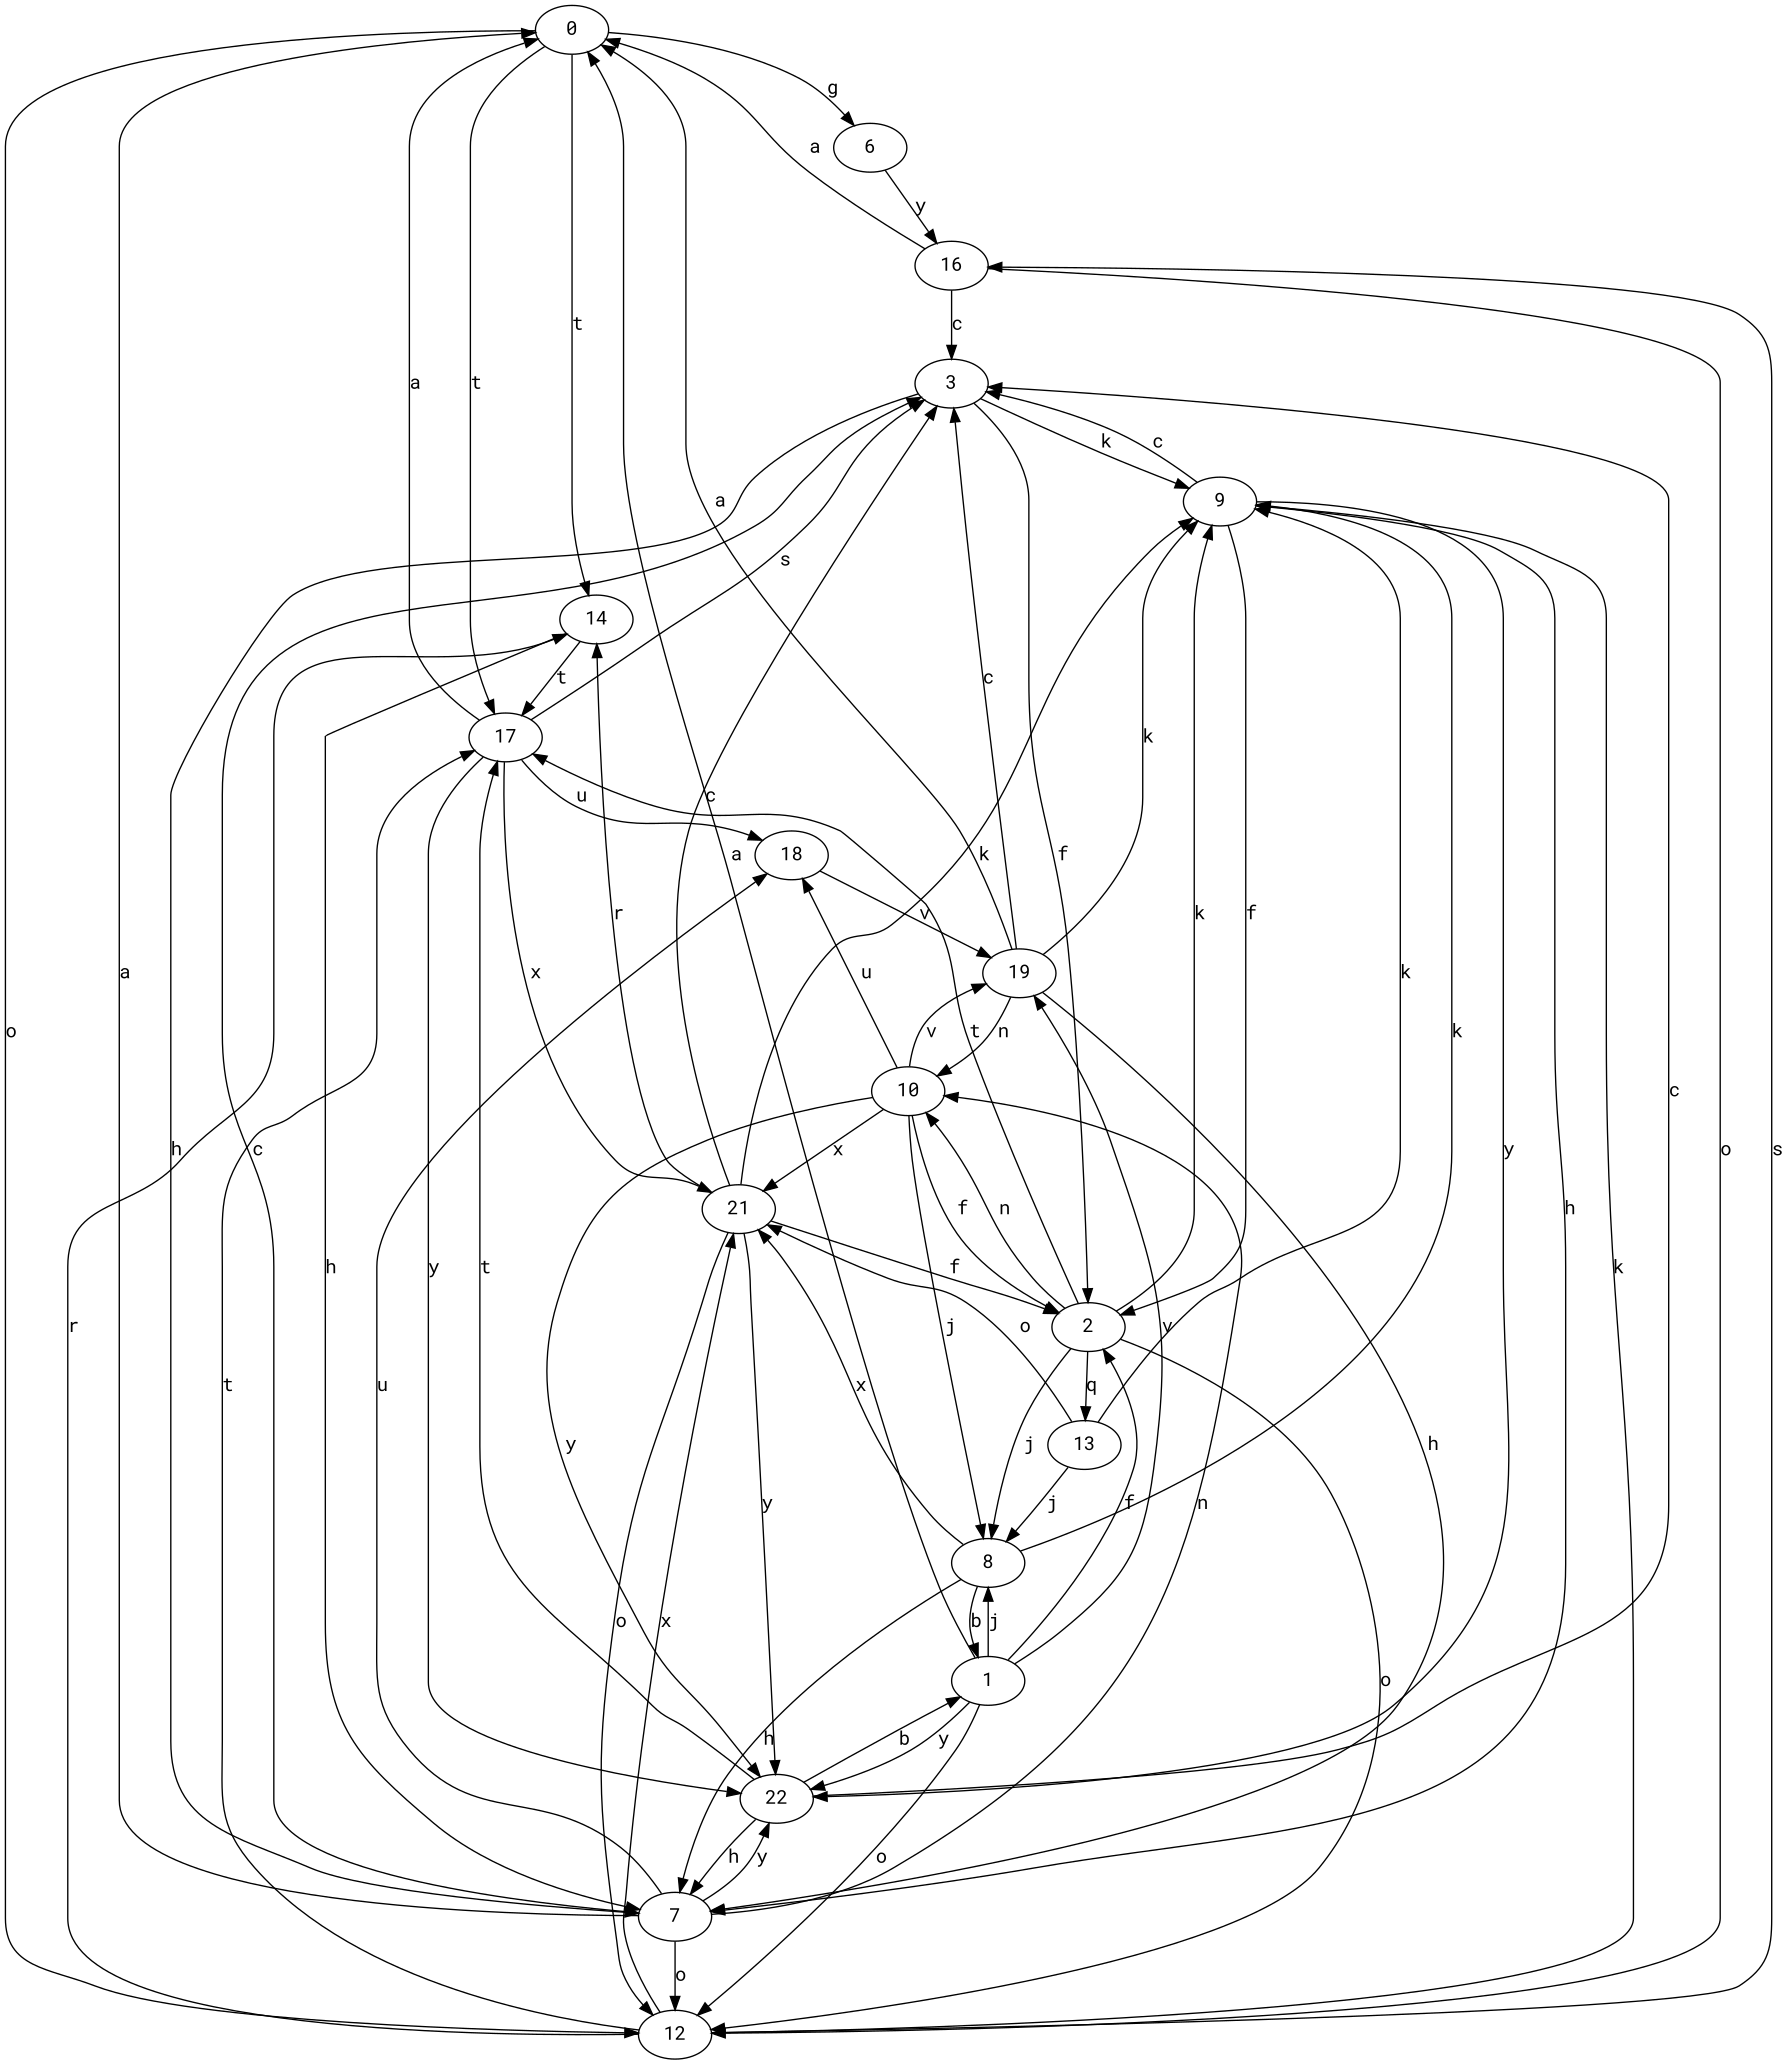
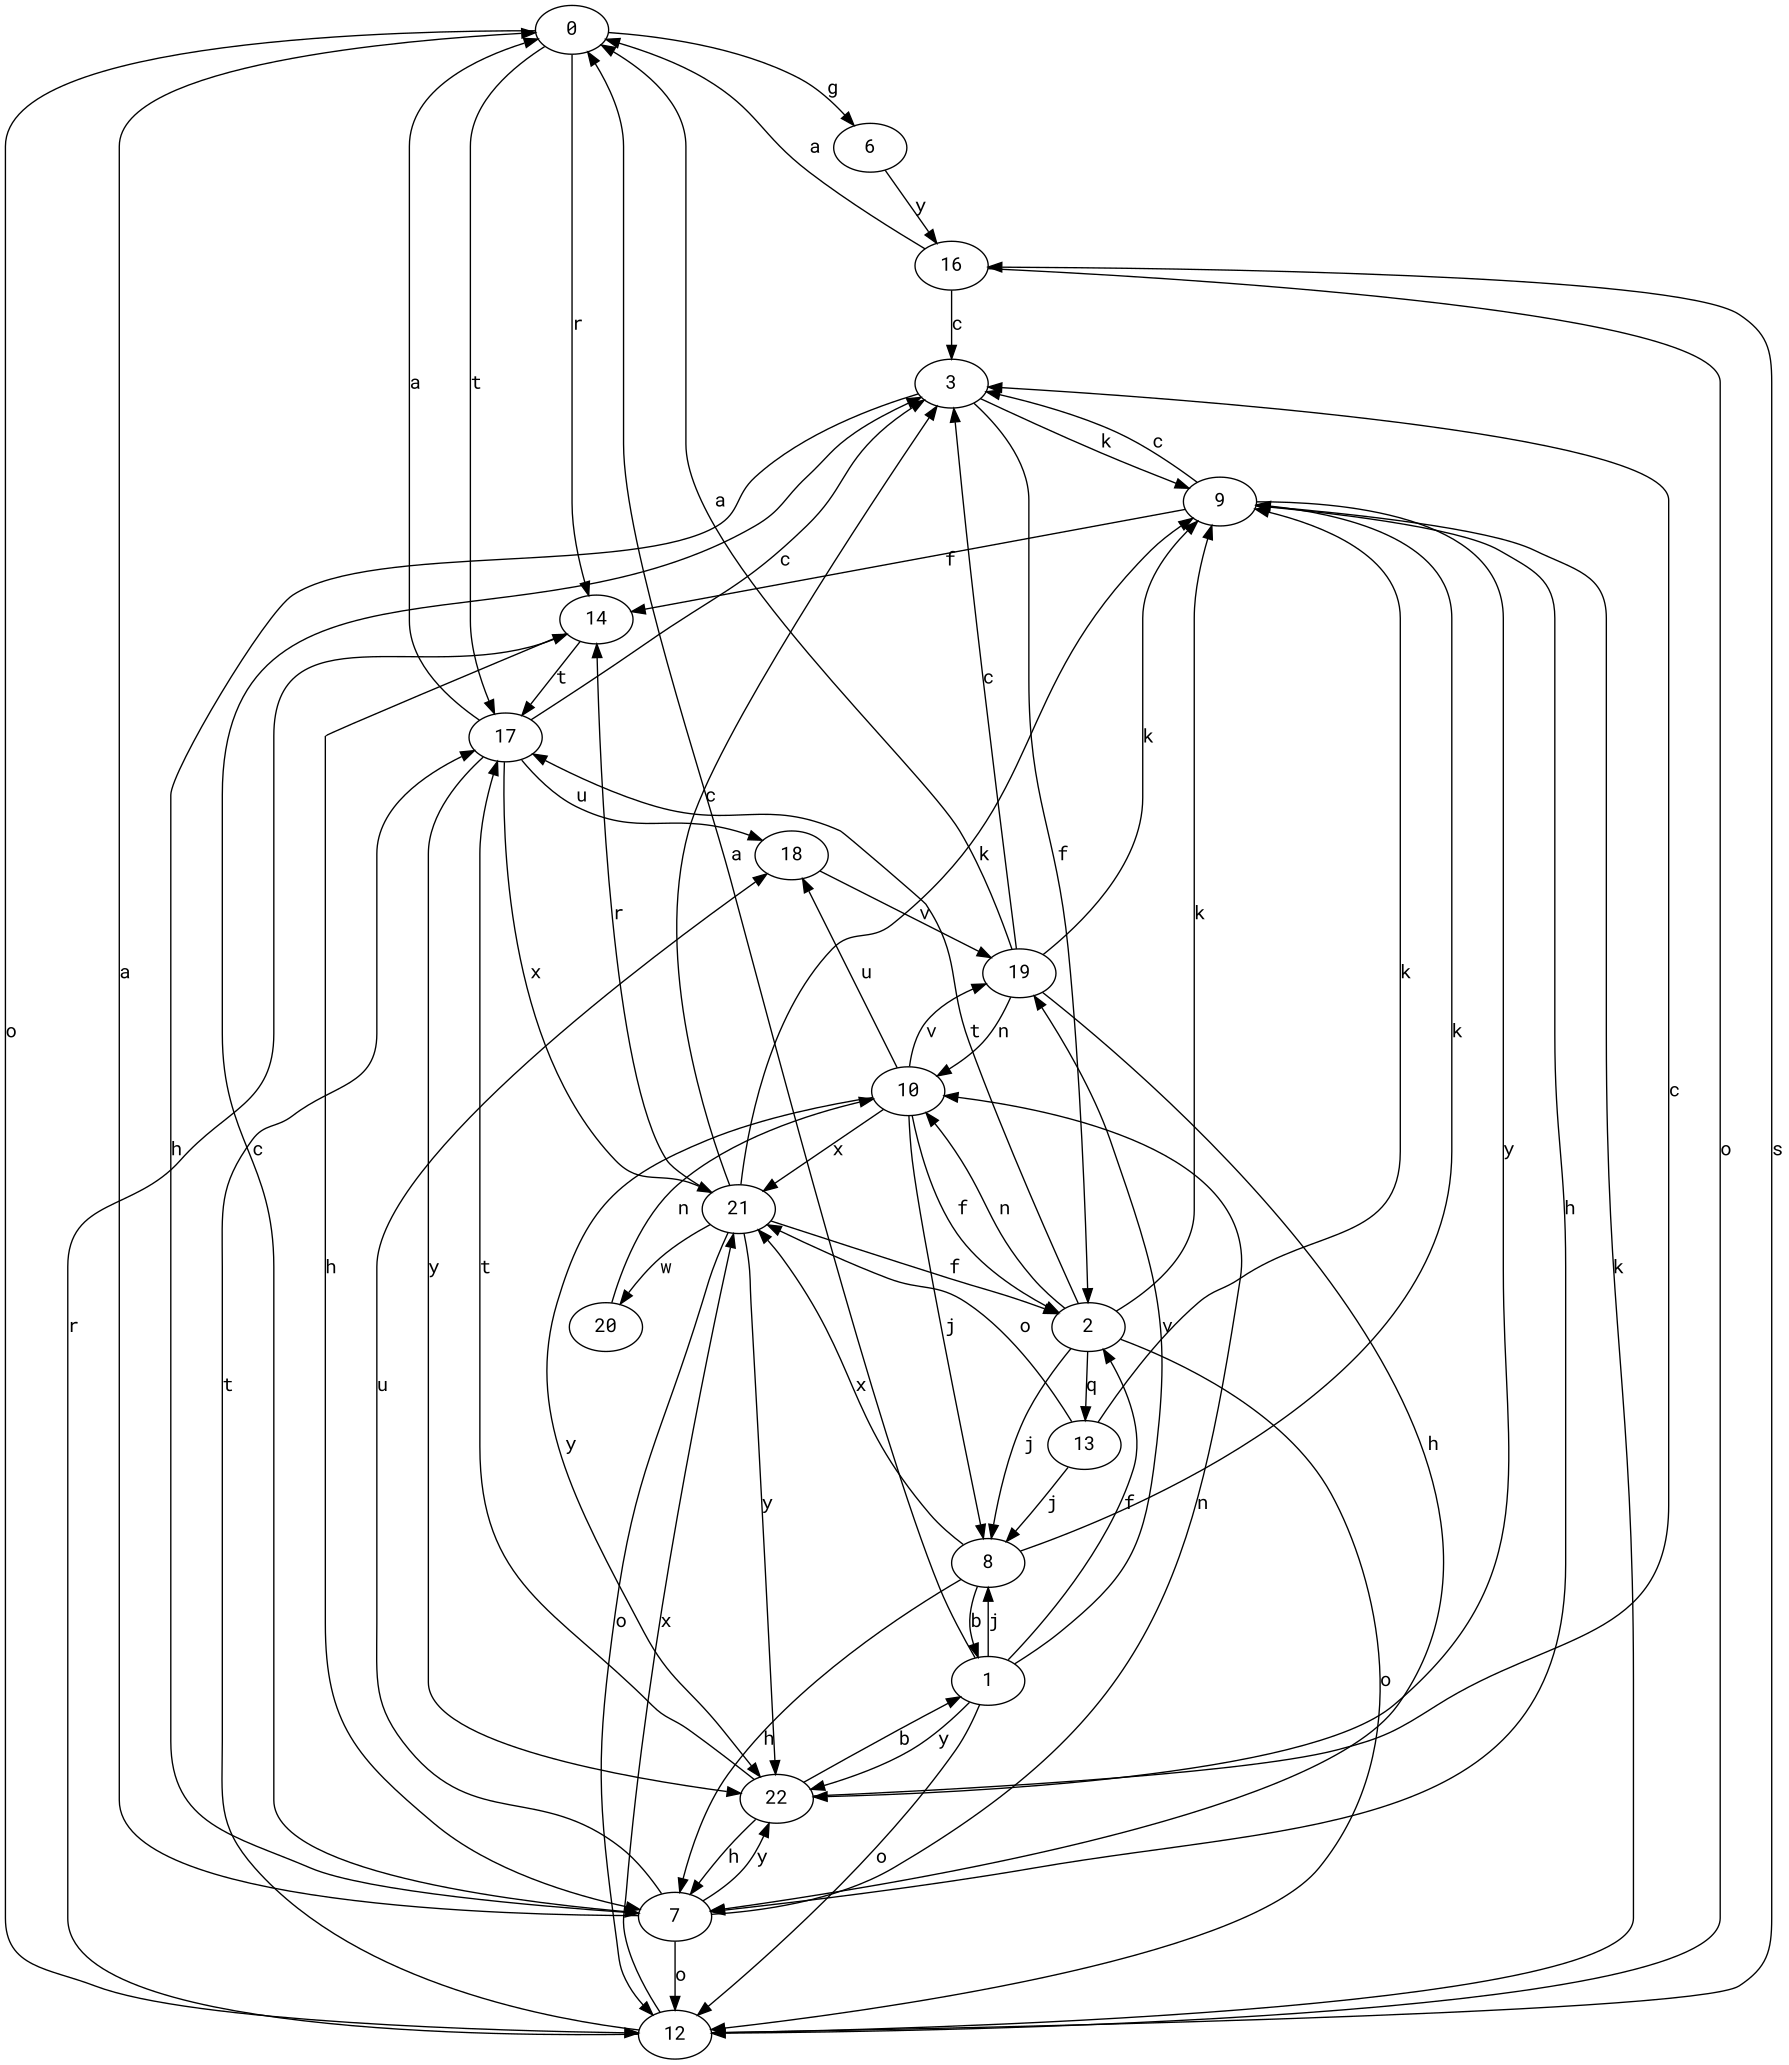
(578, 325) -> (578, 325)
(786, 561) -> (786, 561)
(1246, 949) -> (915, 559)
none -> (606, 1327)
